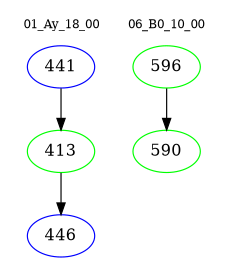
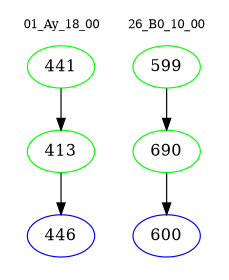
(167, 25) -> (167, 25)
(61, 67) -> (61, 67)
(167, 67) -> (167, 67)
(167, 151) -> (167, 151)
none -> (167, 236)
